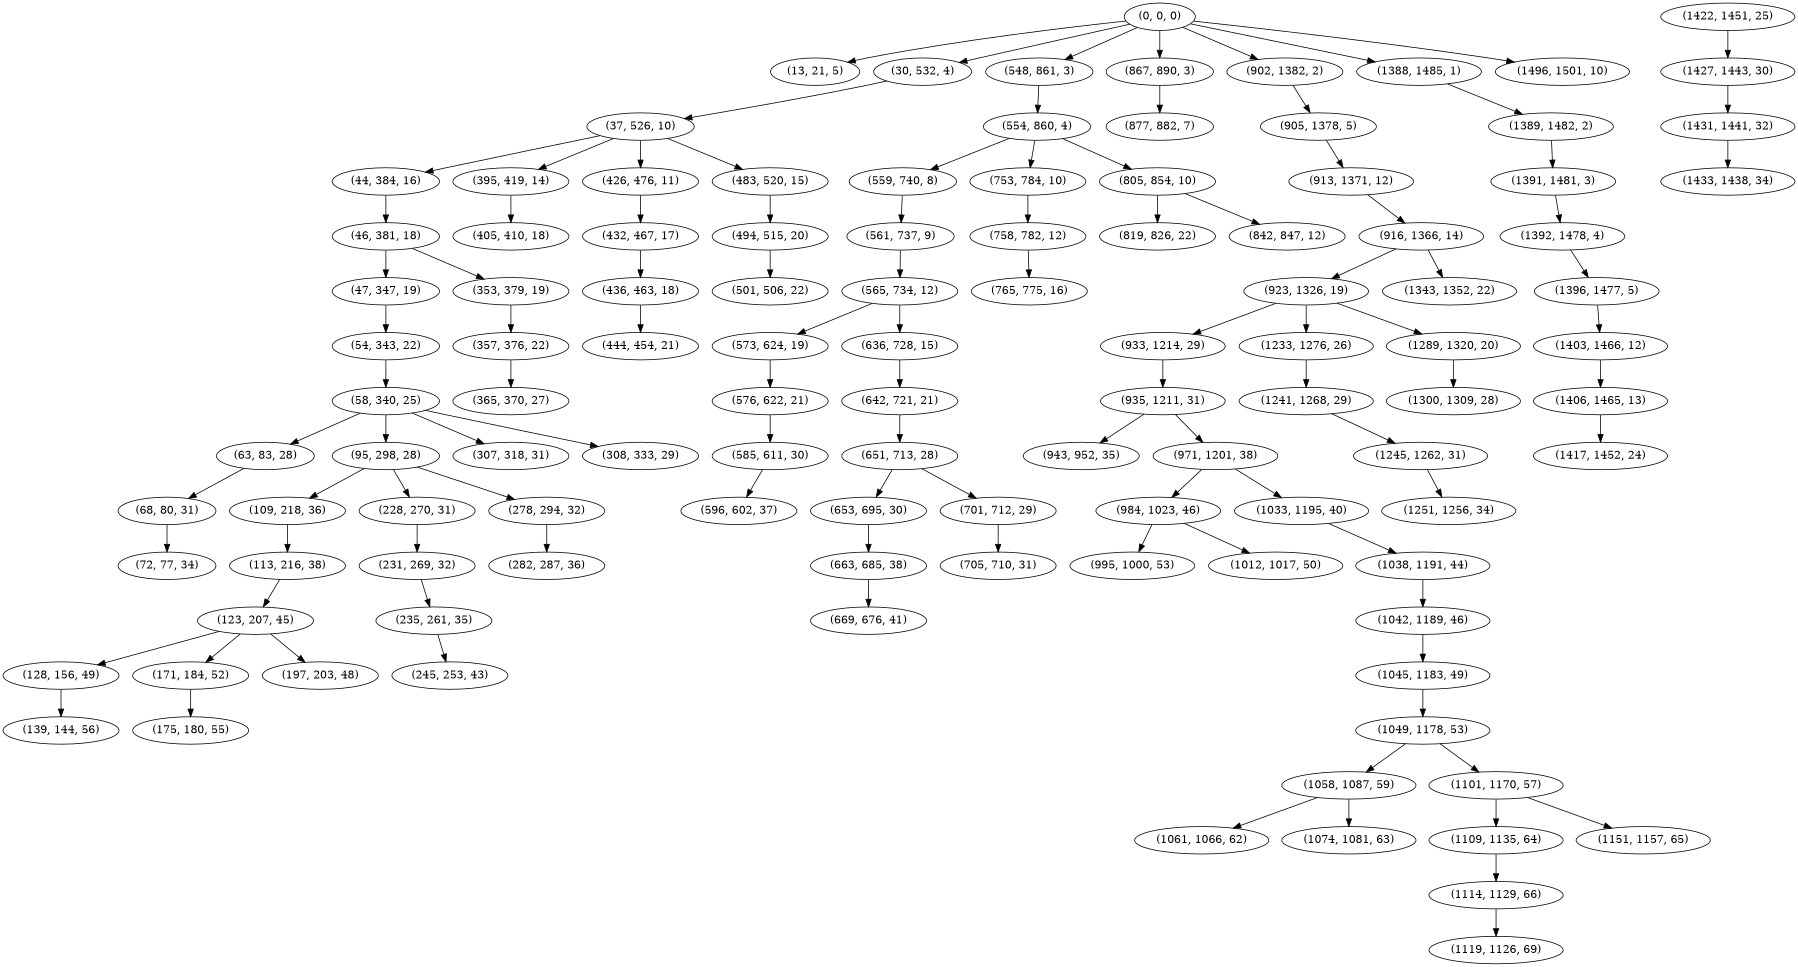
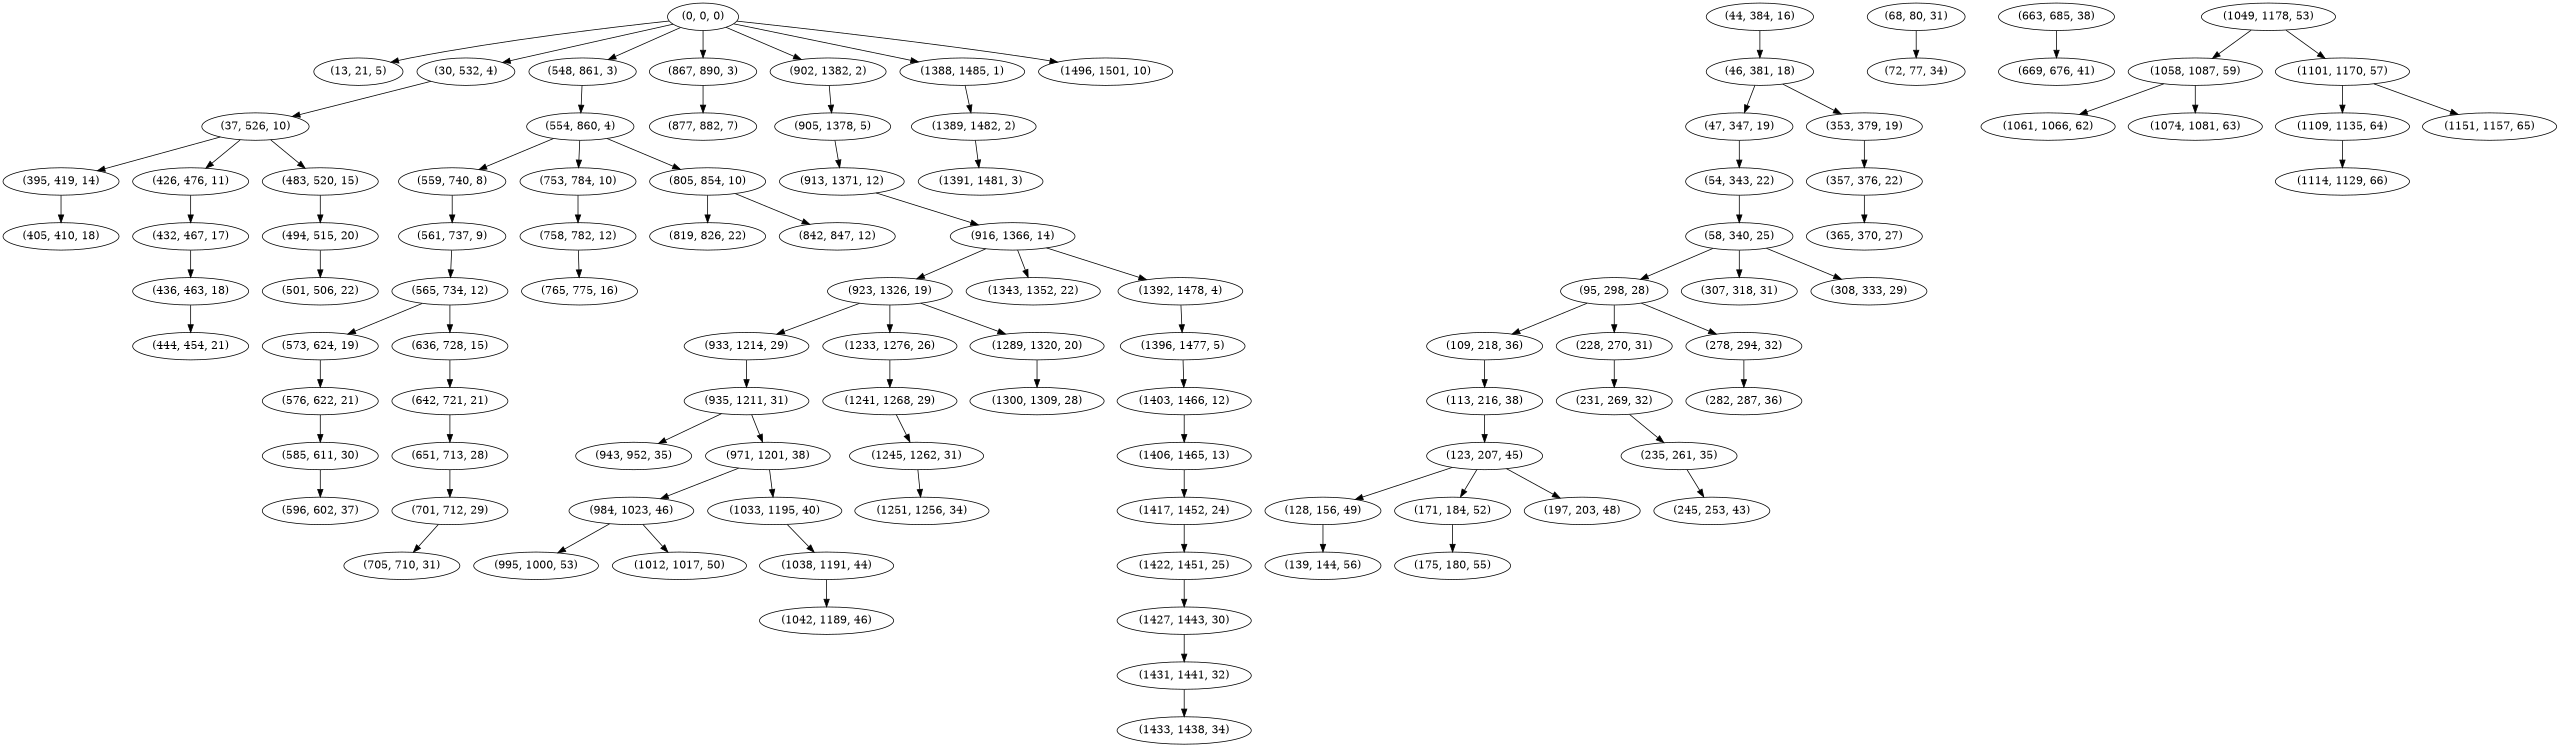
(516, 153) -> none
(1557, 205) -> (1093, 263)
(265, 456) -> none
(868, 511) -> none
none -> (1184, 535)
(1423, 676) -> none
(1496, 950) -> none
